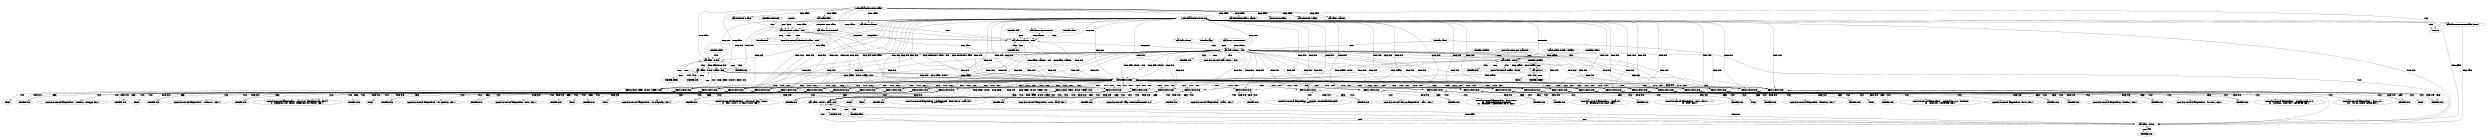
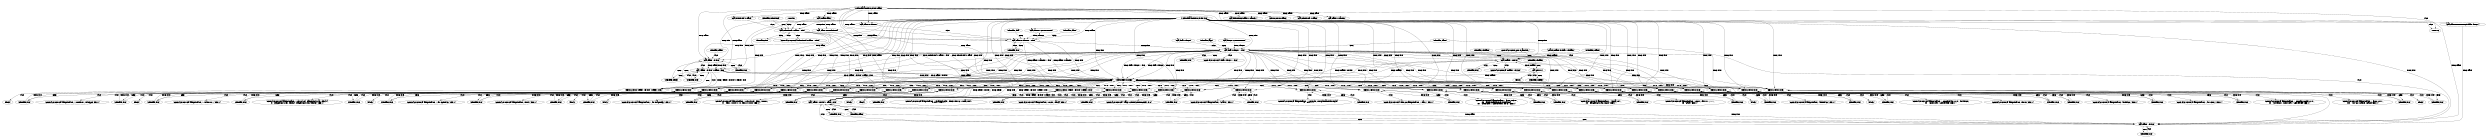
(1090, 31) -> (1090, 31)
(1519, 68) -> none
